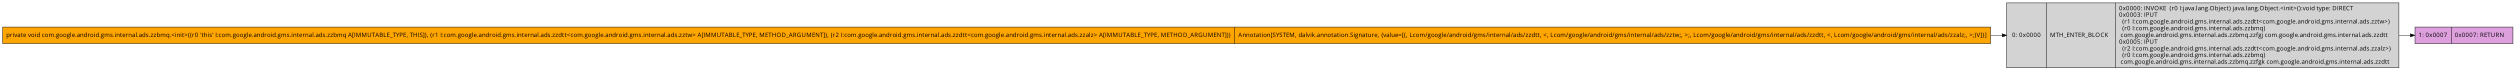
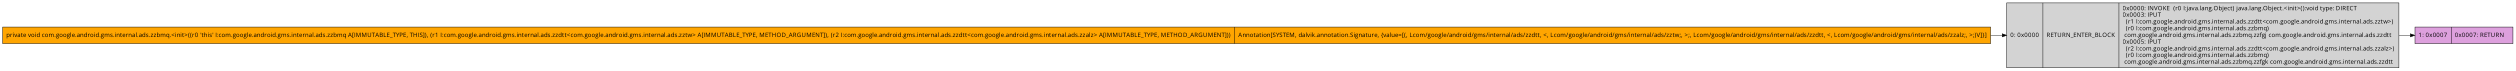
(2079, 35) -> (2081, 35)
